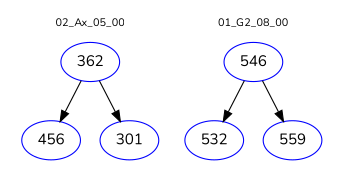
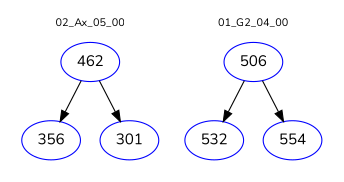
(253, 23) -> (253, 23)
(90, 62) -> (90, 62)
(253, 62) -> (253, 62)
(51, 140) -> (51, 140)
(293, 140) -> (293, 140)
